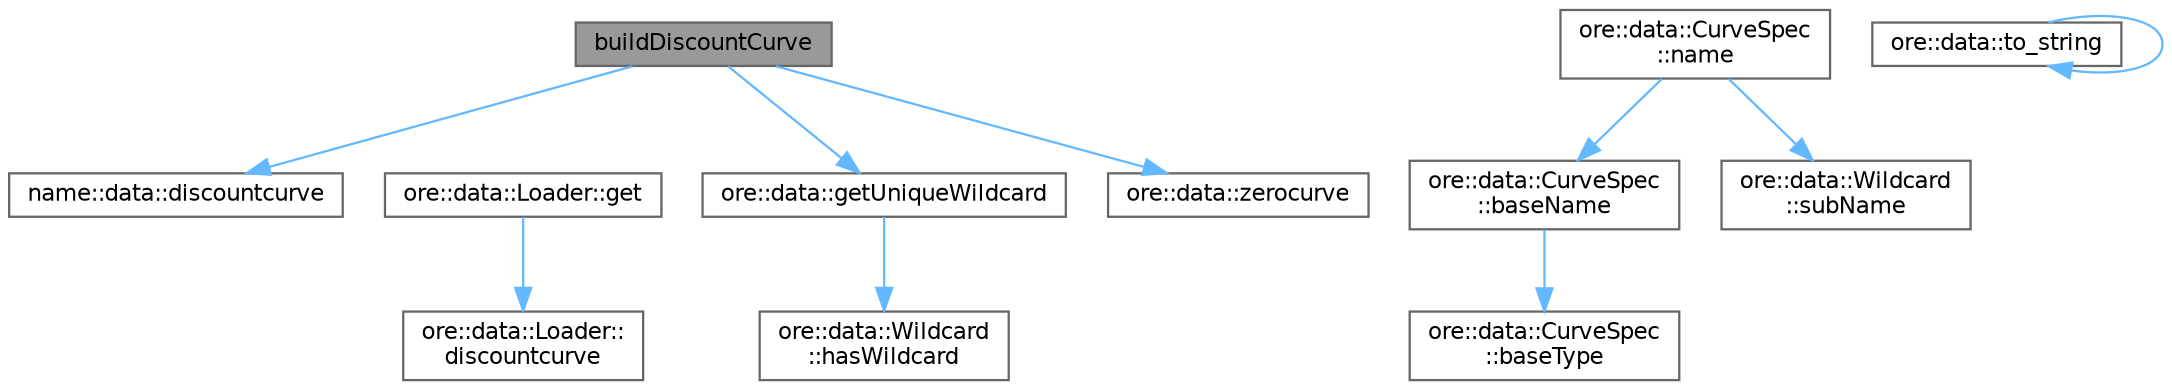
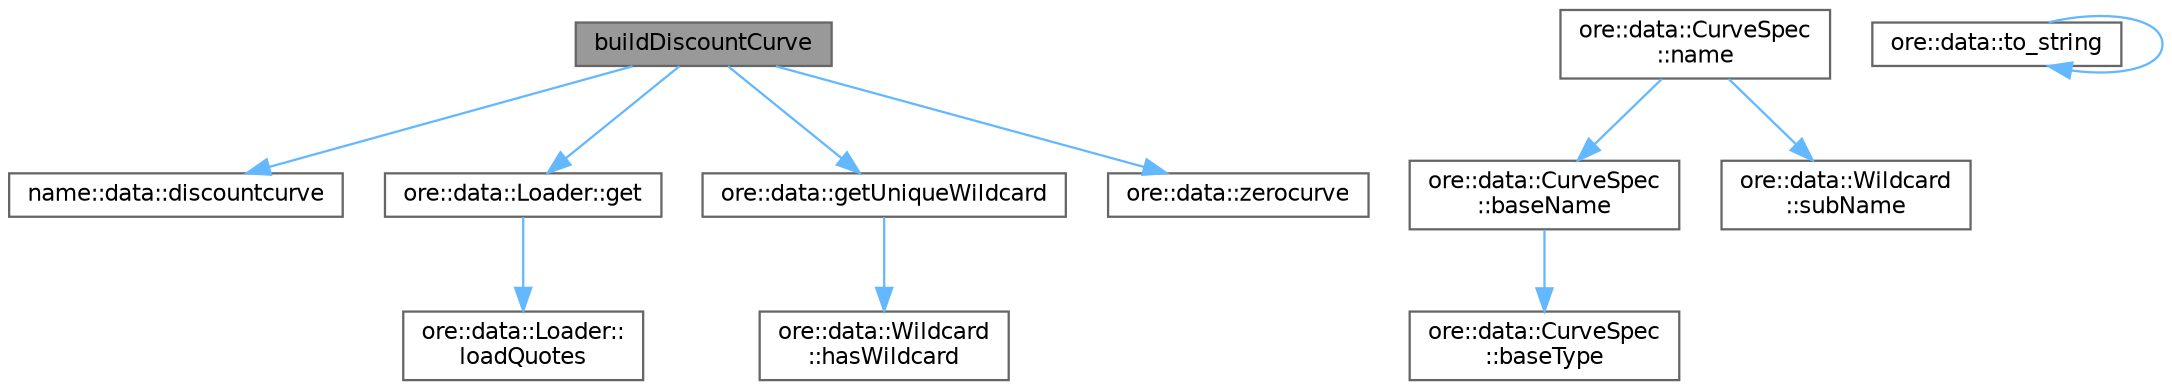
none -> (623, 112)
(523, 346) -> (523, 346)
